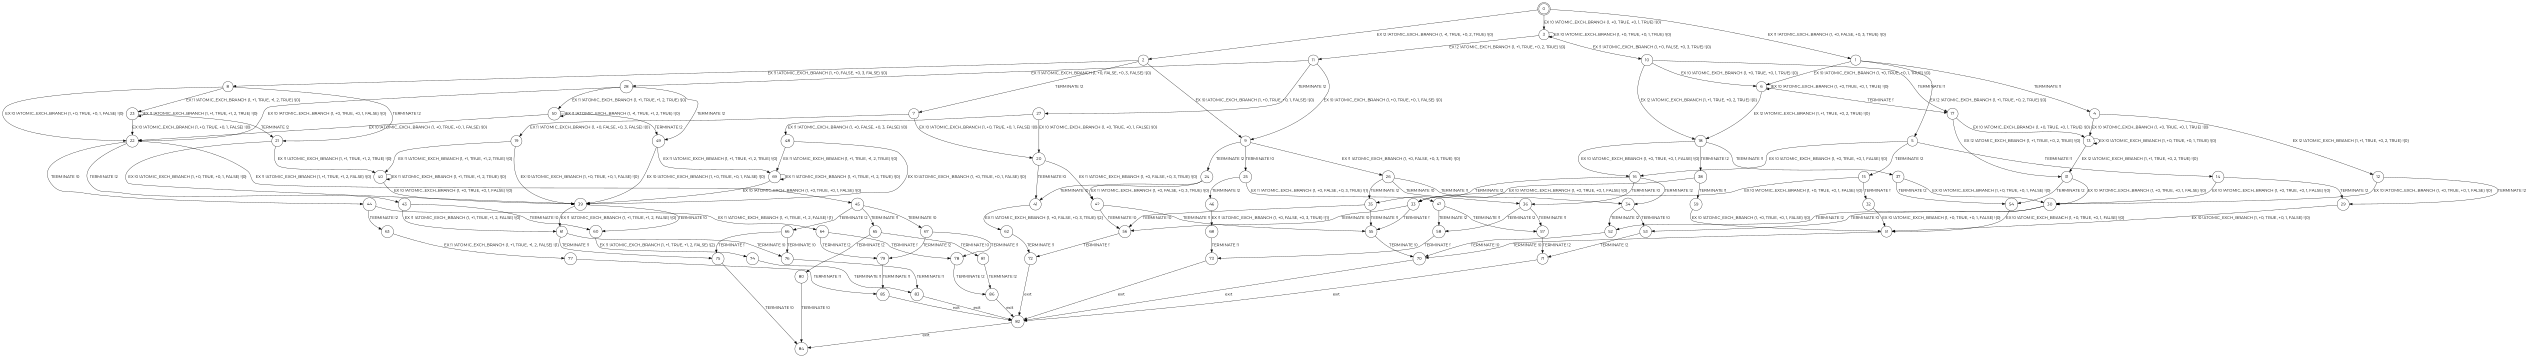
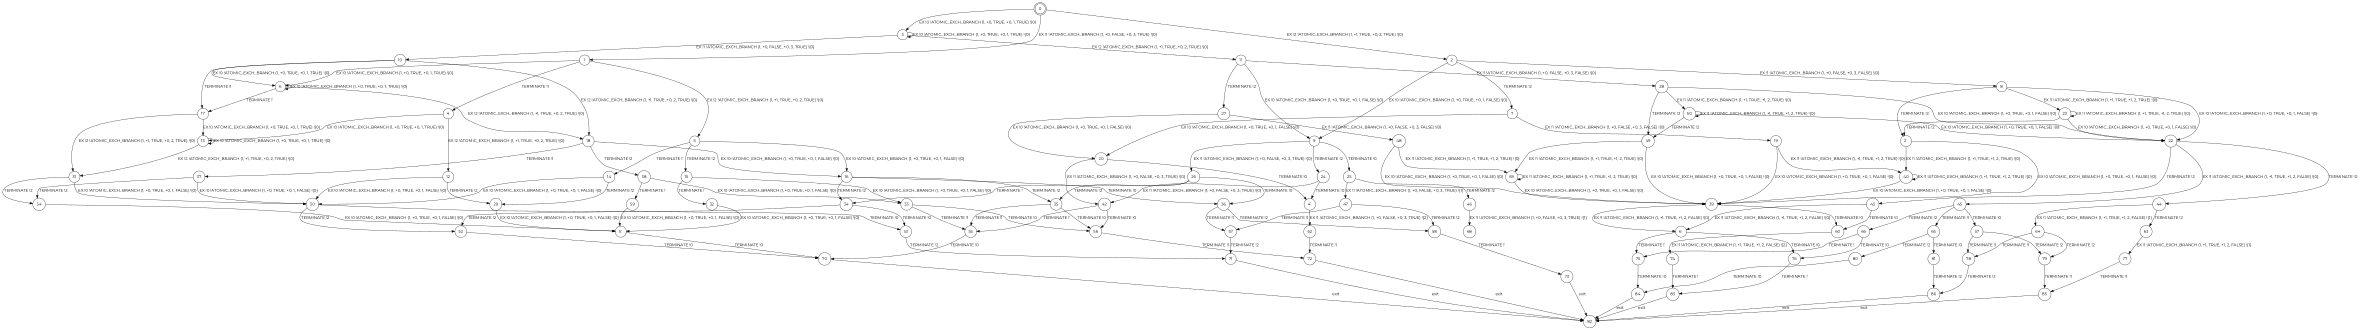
(1212, 244) -> none
(911, 335) -> (1615, 307)
